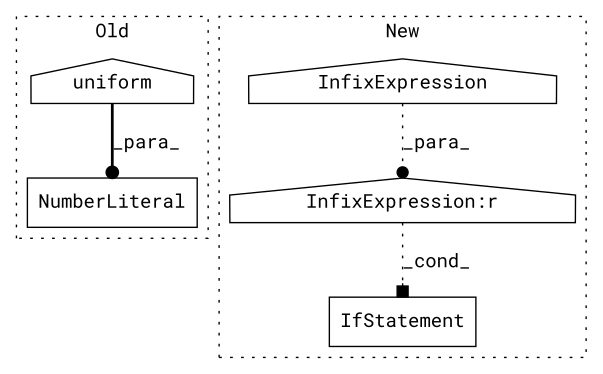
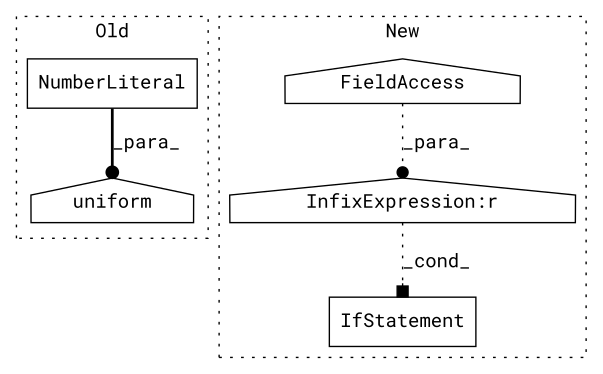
(403, 84) -> (403, 84)
(112, 135) -> (112, 138)
